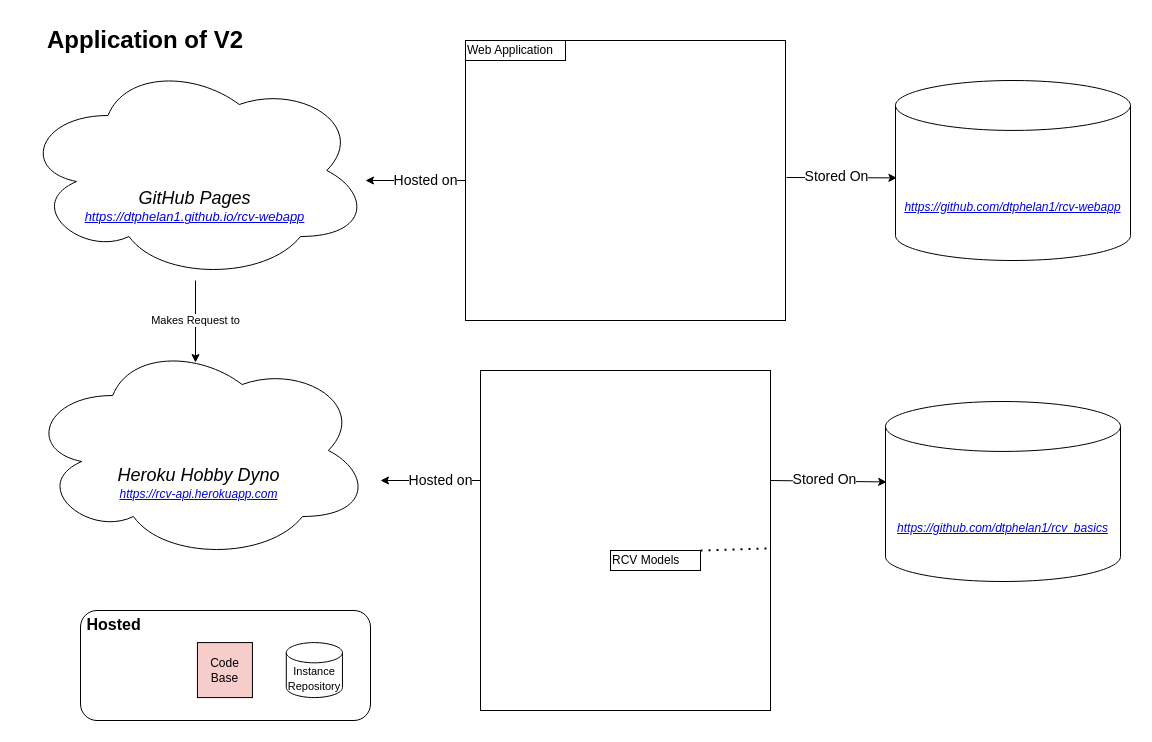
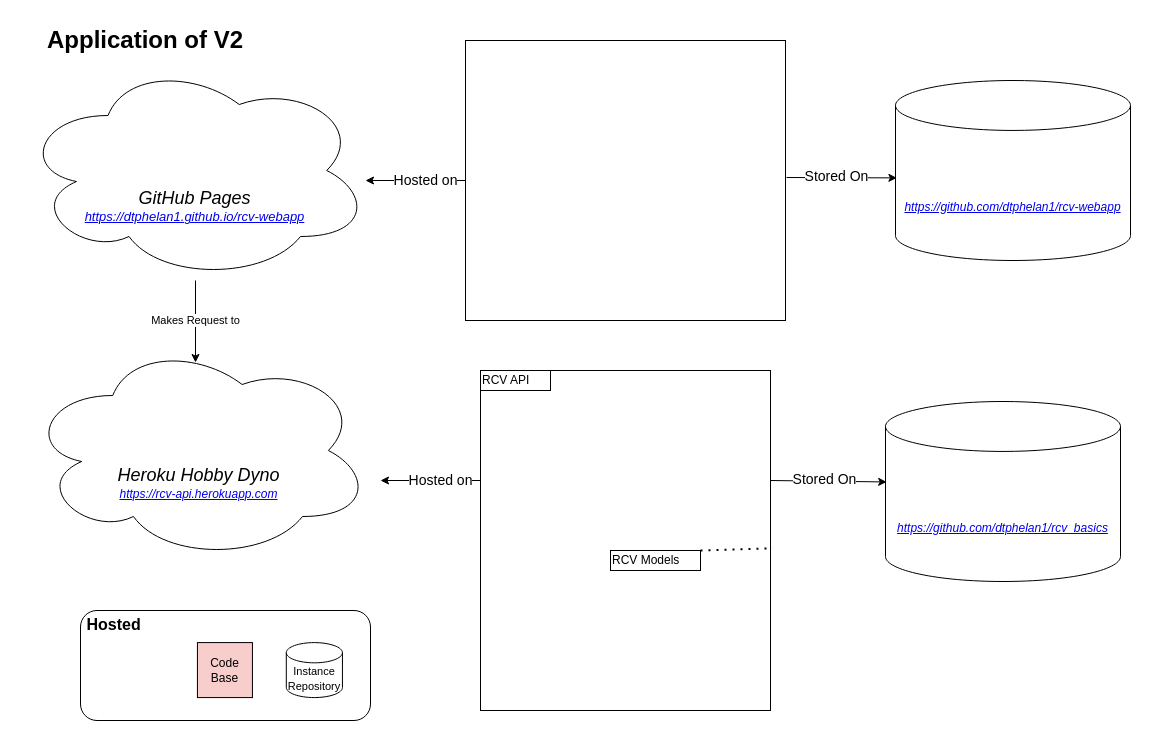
(516, 51) -> none
none -> (516, 381)
